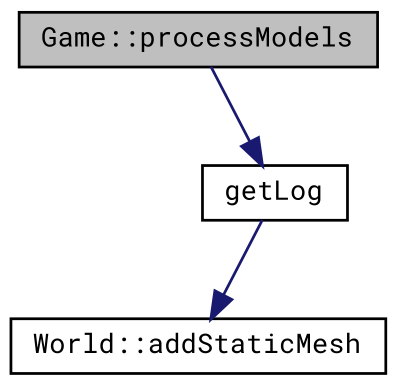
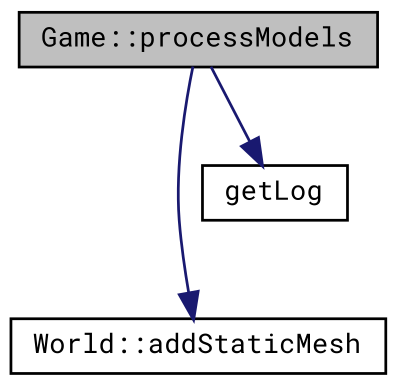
(243, 257) -> (179, 180)
